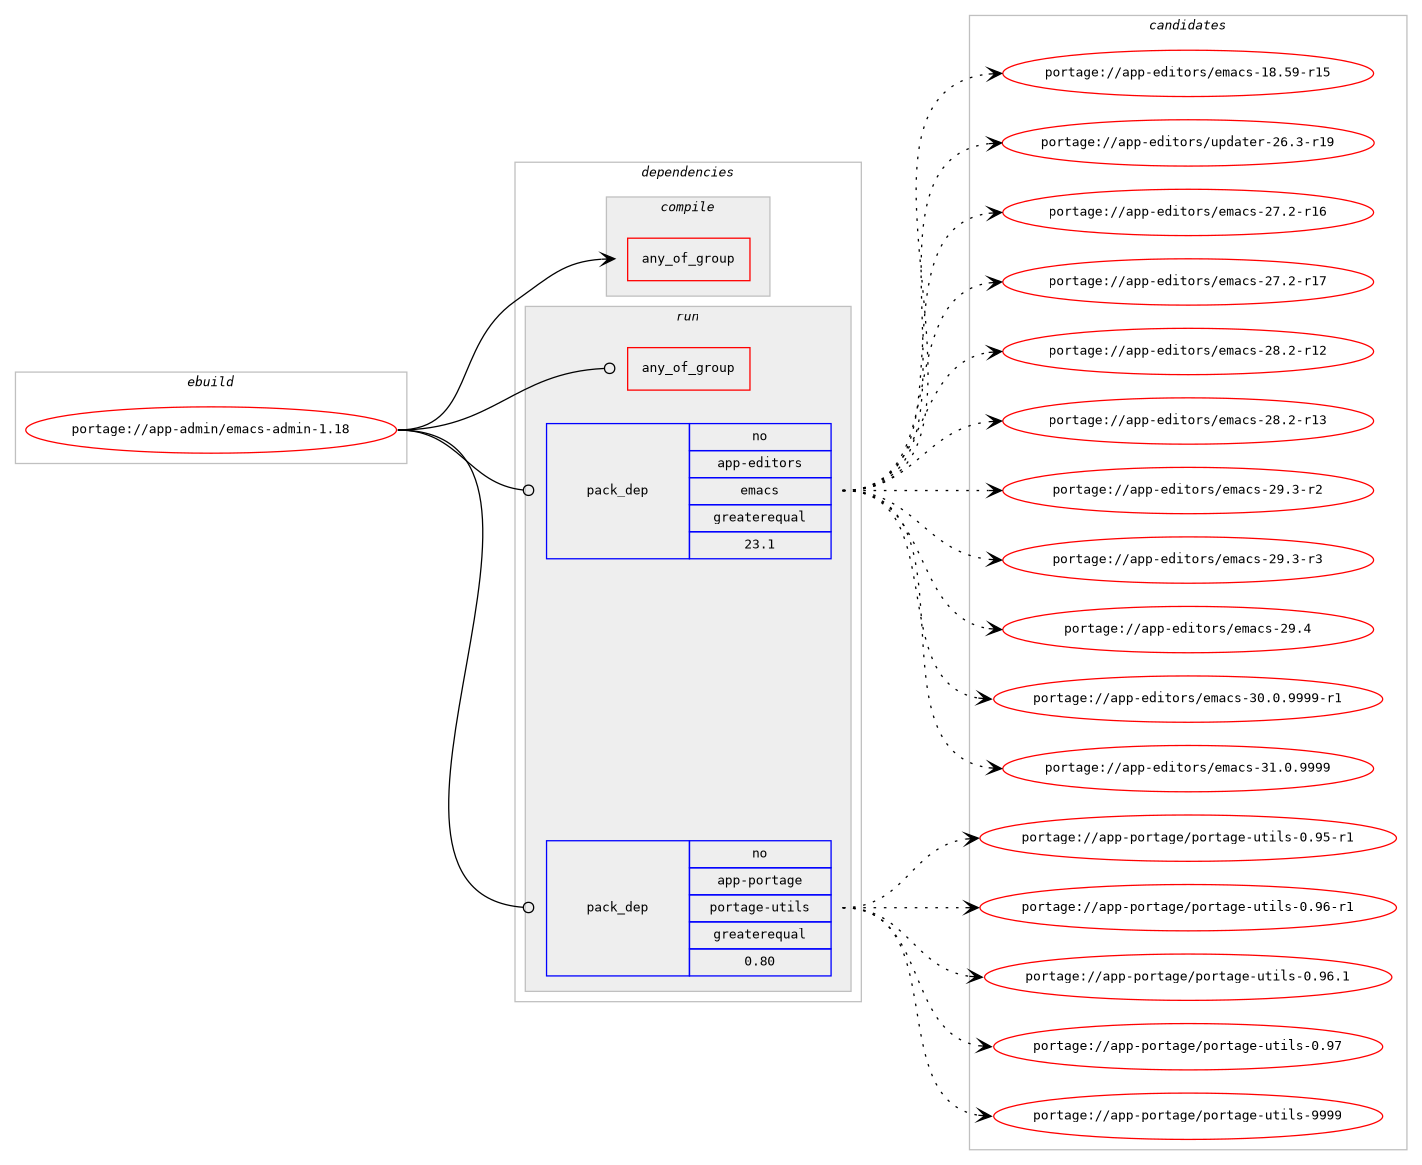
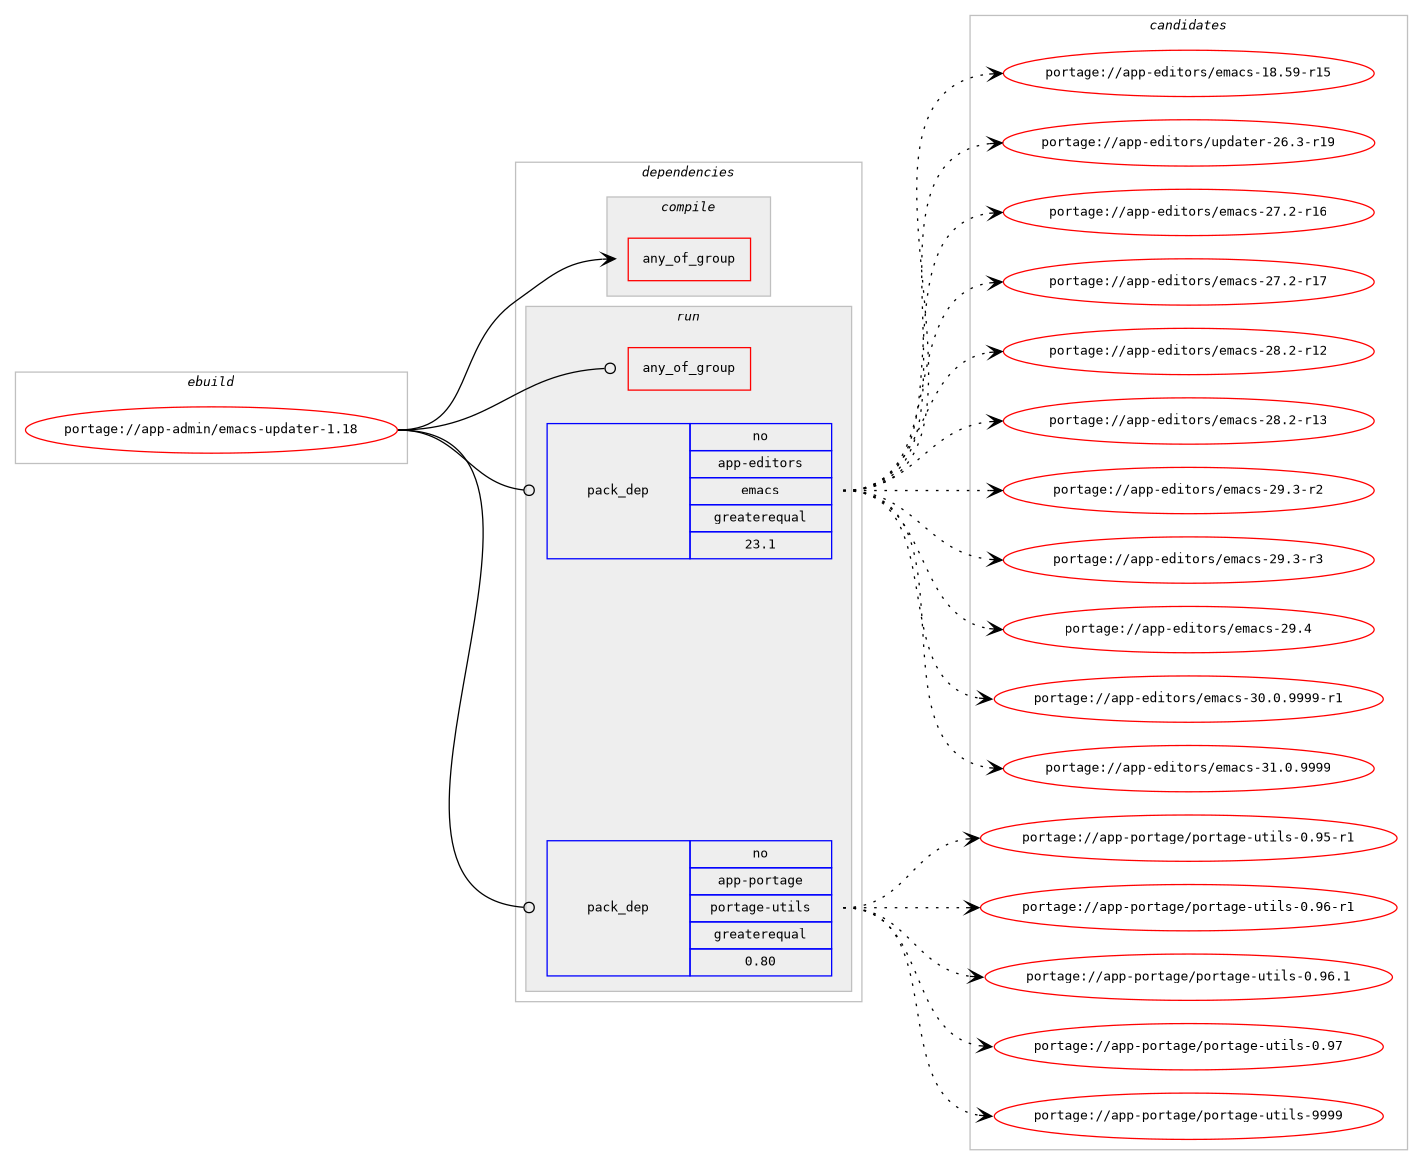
(211, 430) -> (211, 430)
